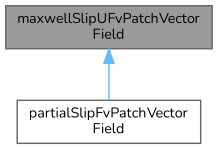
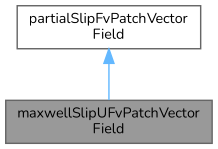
(109, 82) -> (109, 82)
